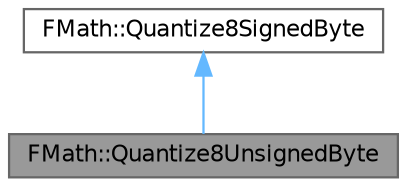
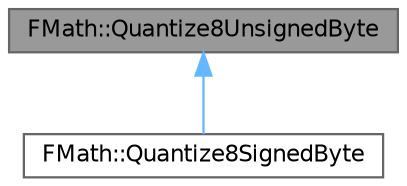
(203, 105) -> (203, 105)
